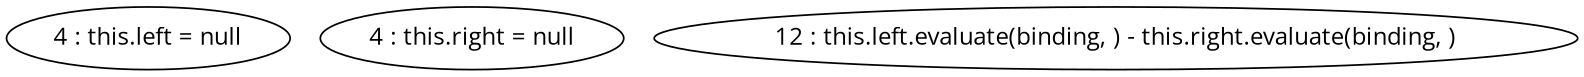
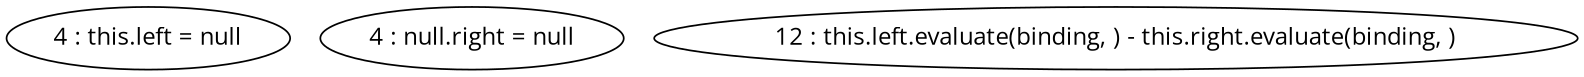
(472, 38) -> (472, 38)
